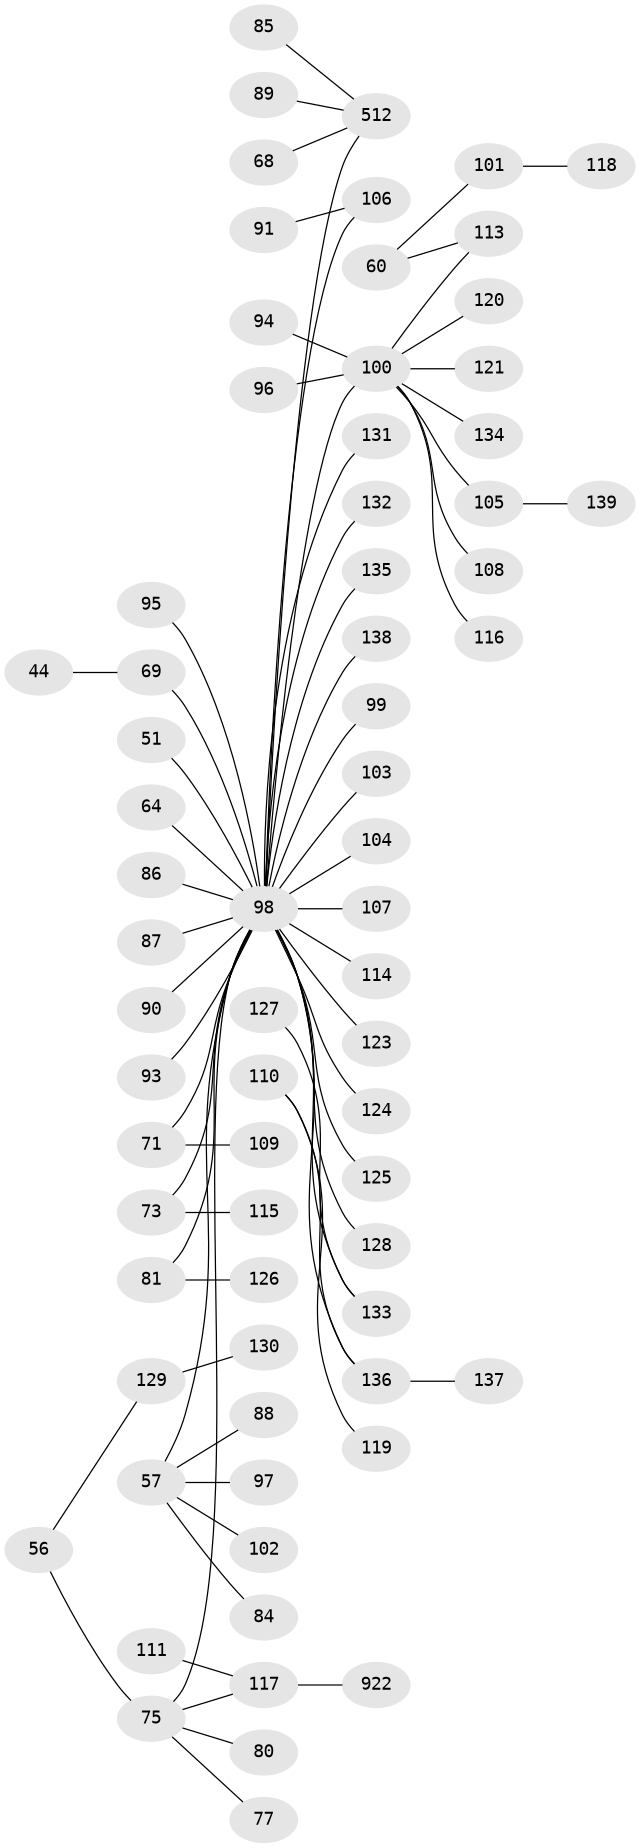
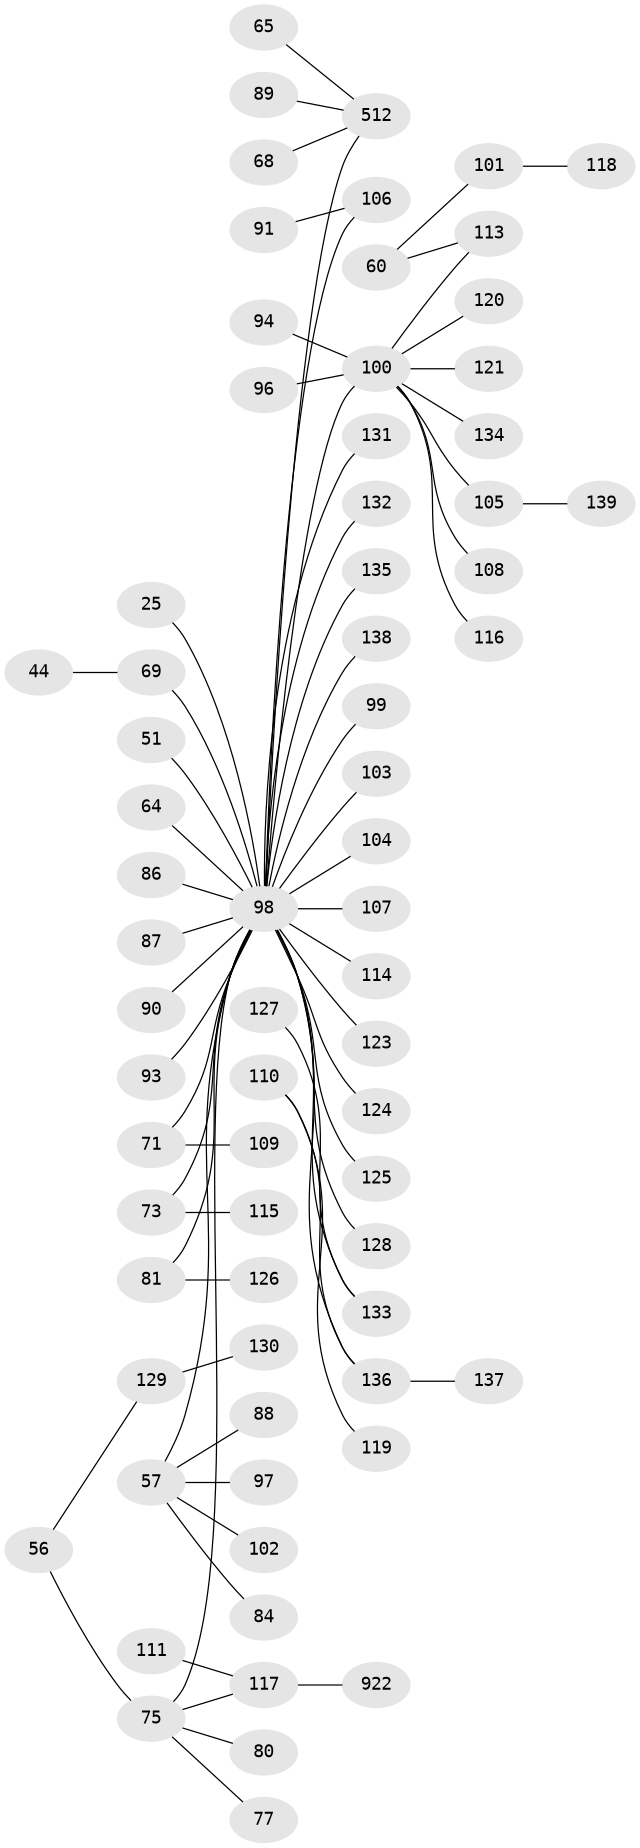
(264, 28) -> (264, 28)
(151, 605) -> (151, 605)
